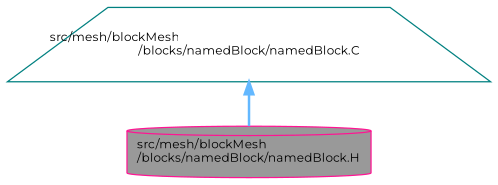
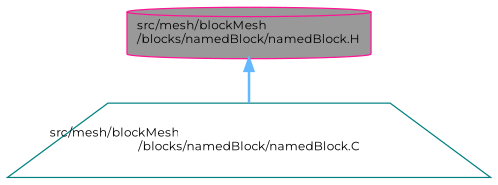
(249, 110) -> (249, 87)
